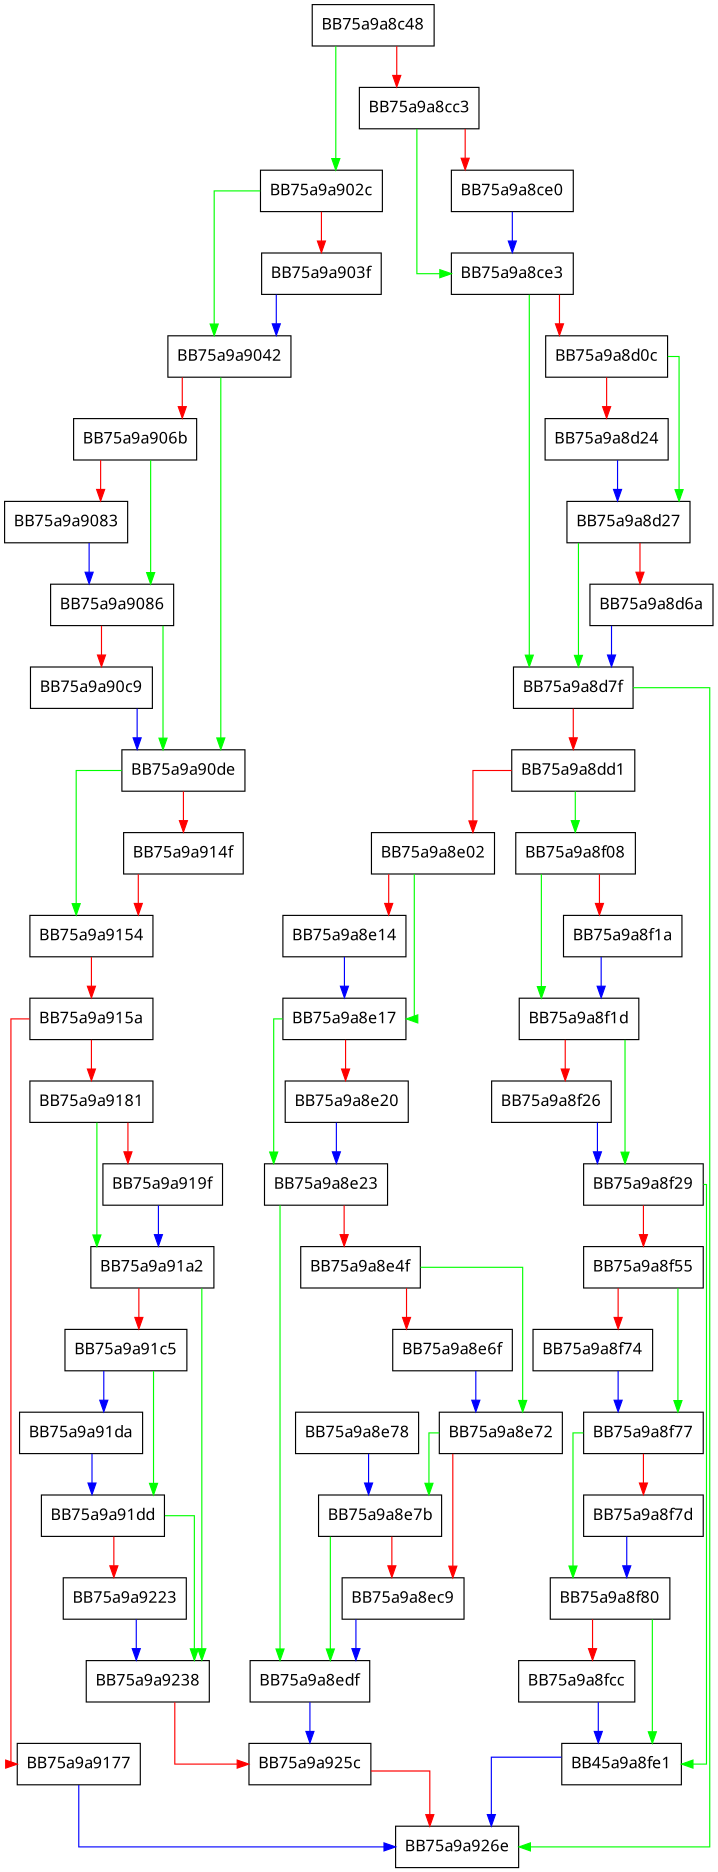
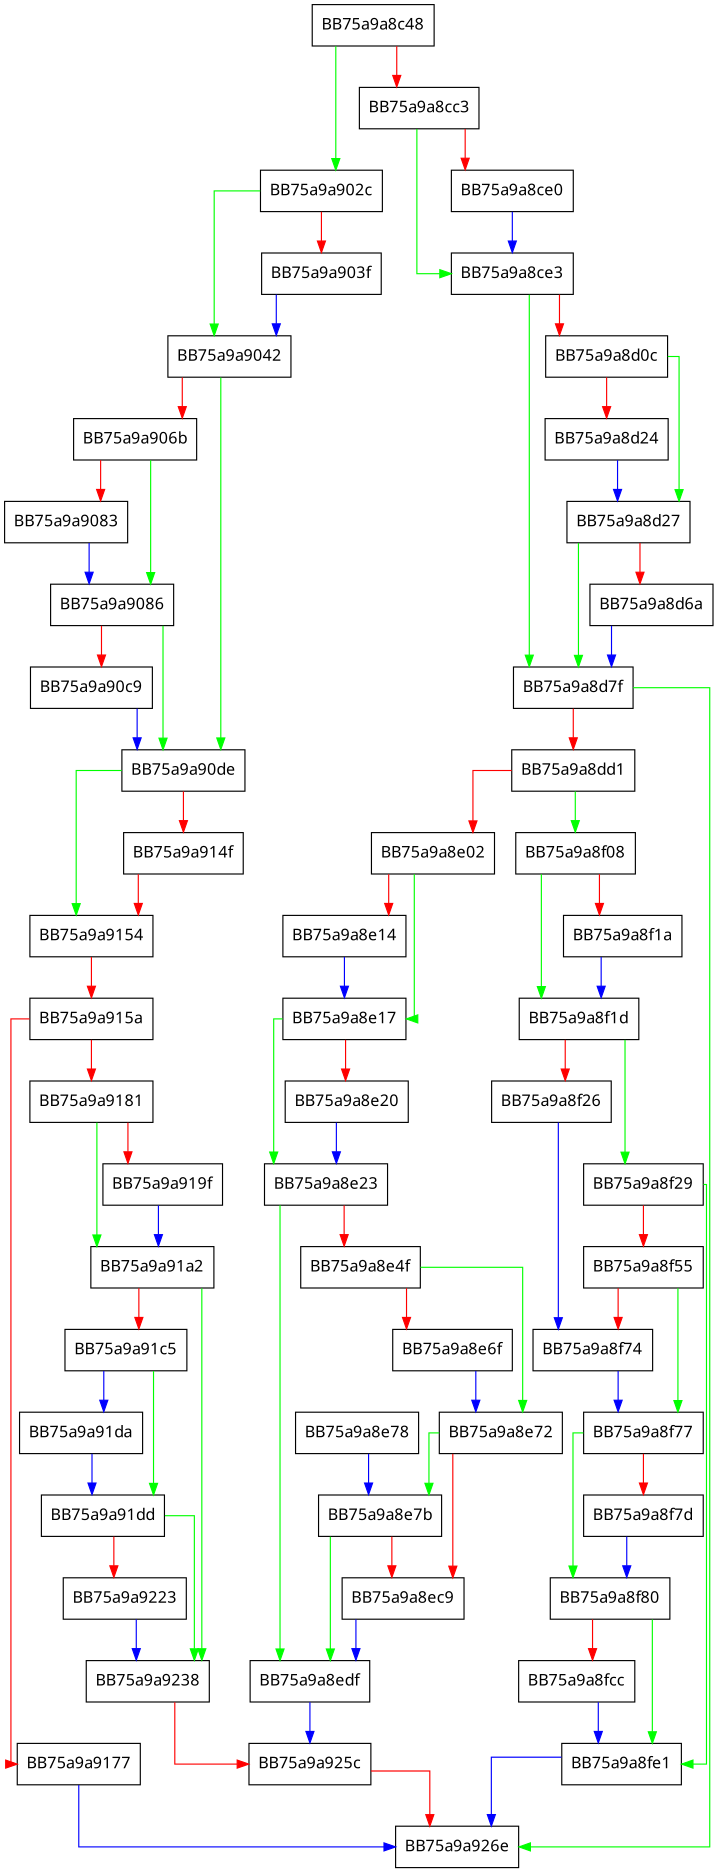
(597, 1137) -> (558, 1220)
(622, 1764) -> (622, 1764)
